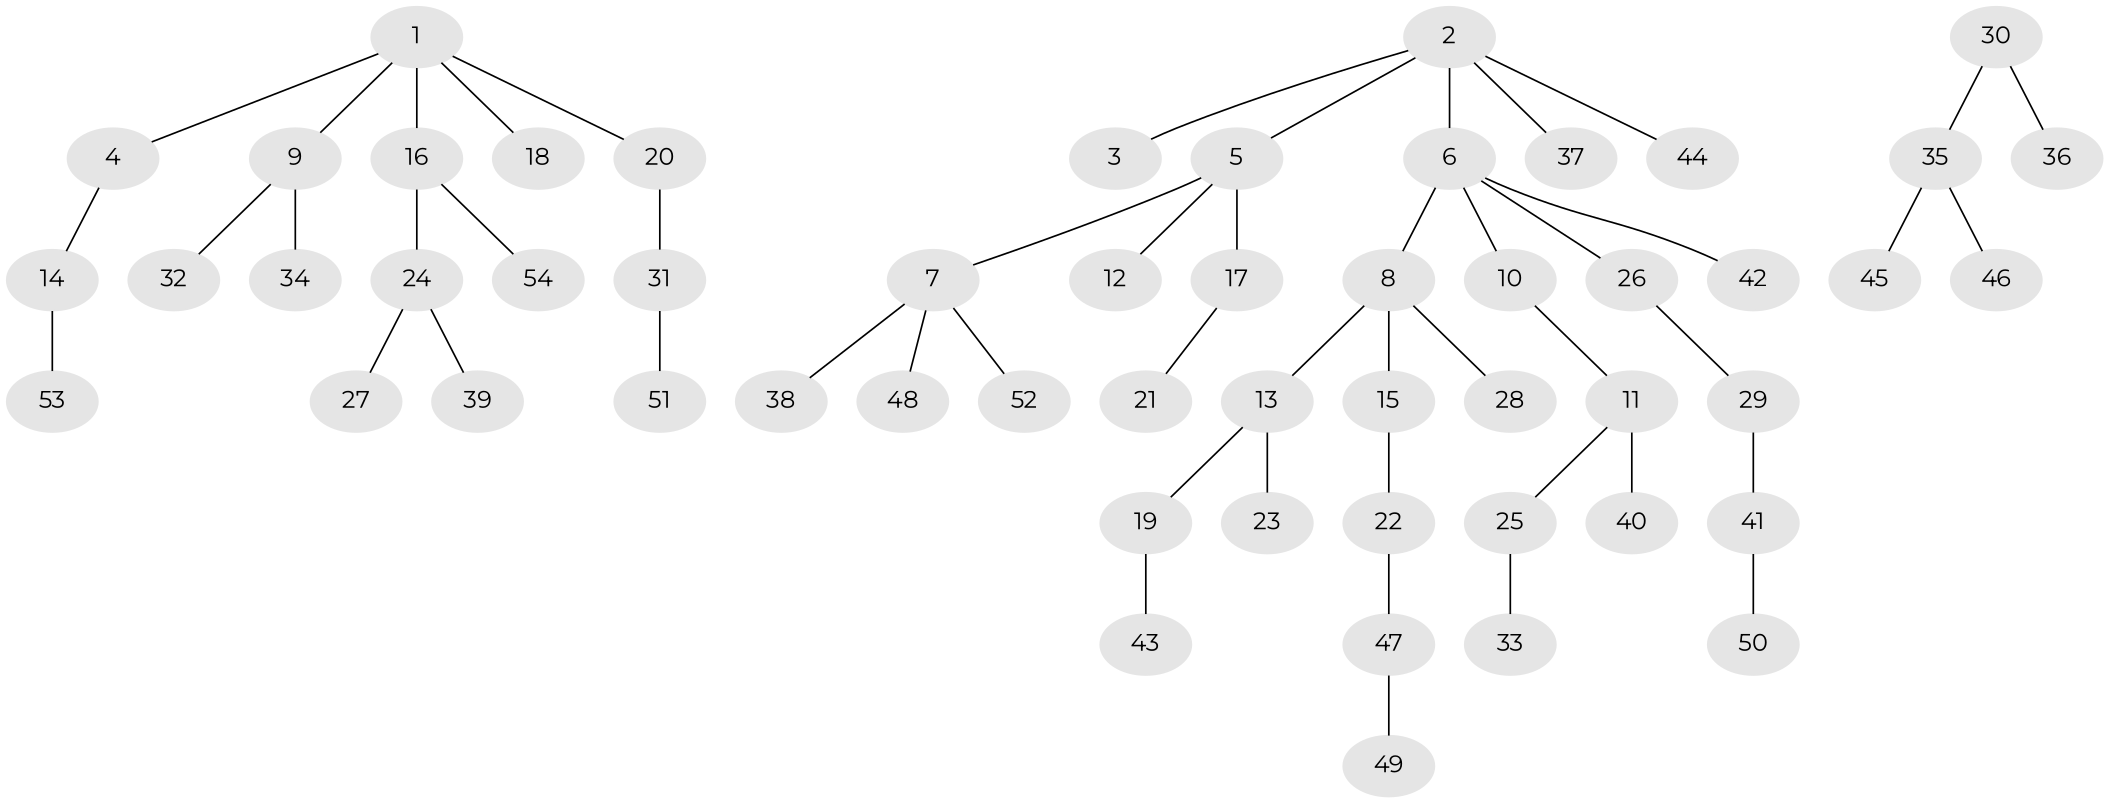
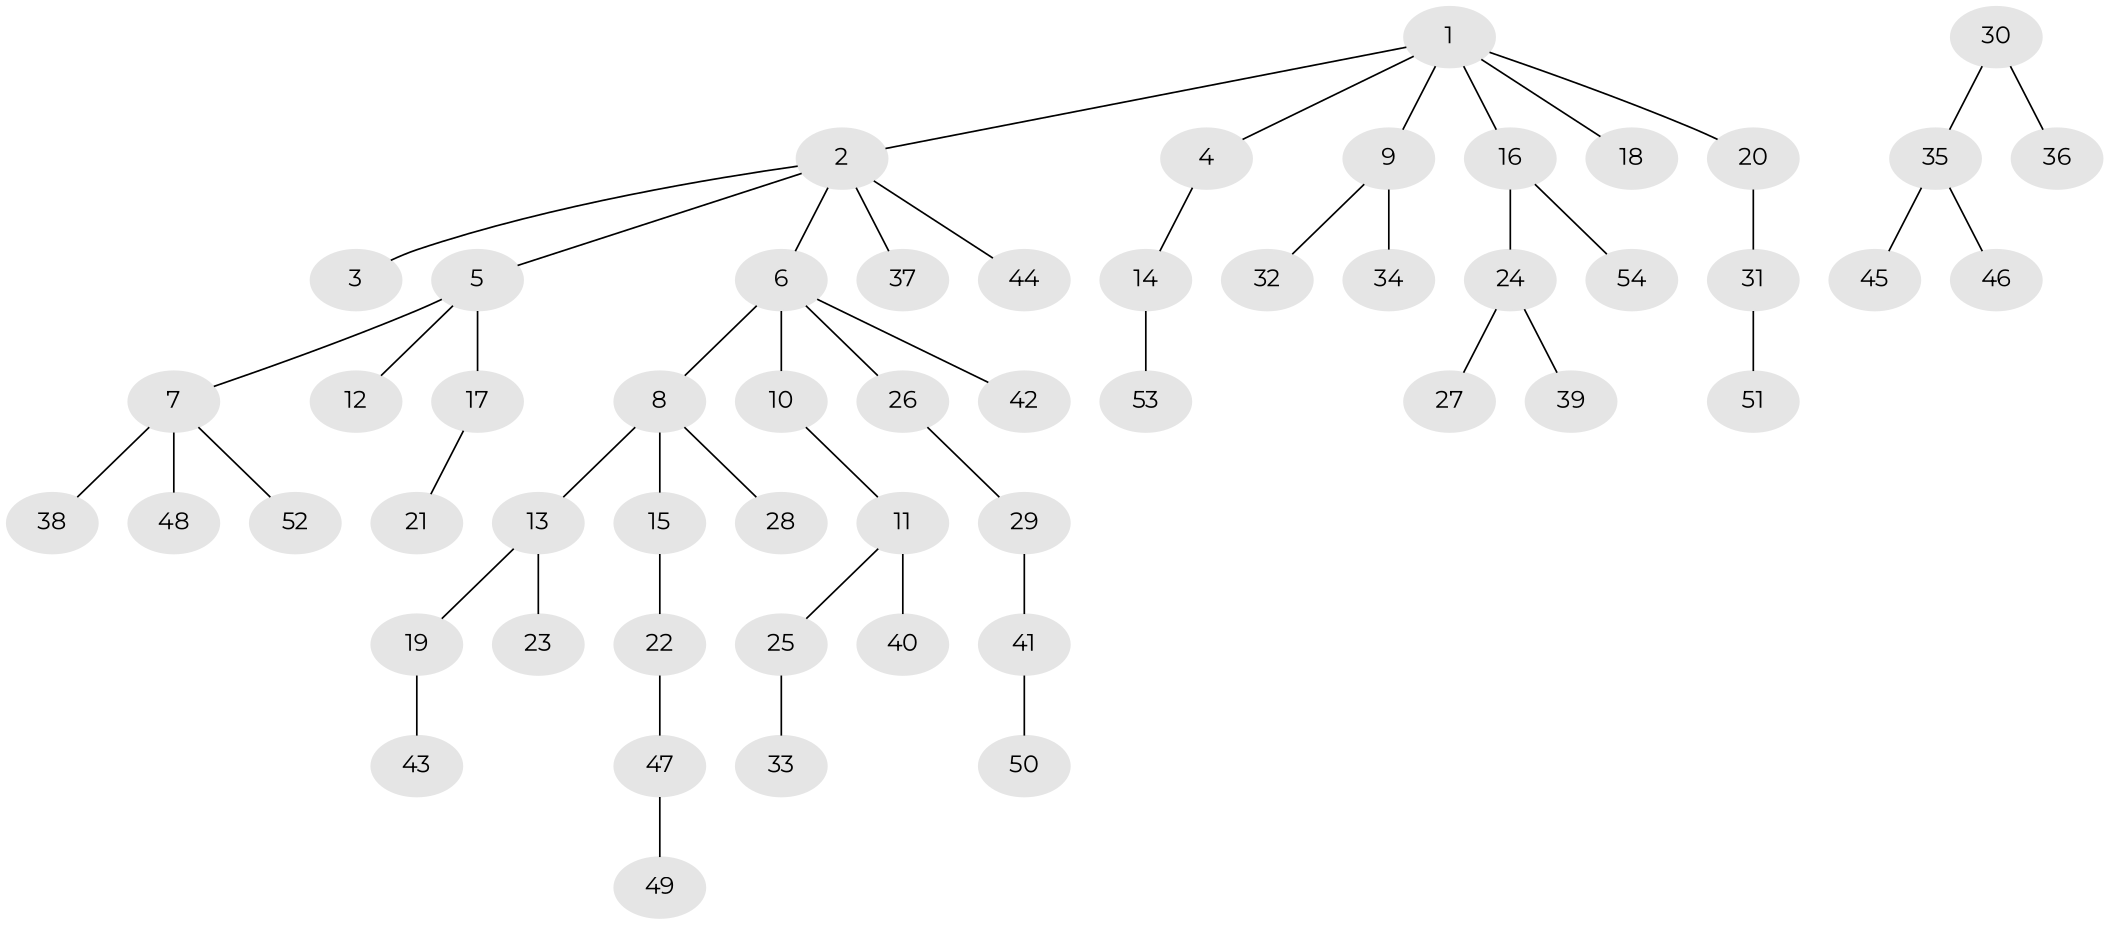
none -> (1146, 98)
